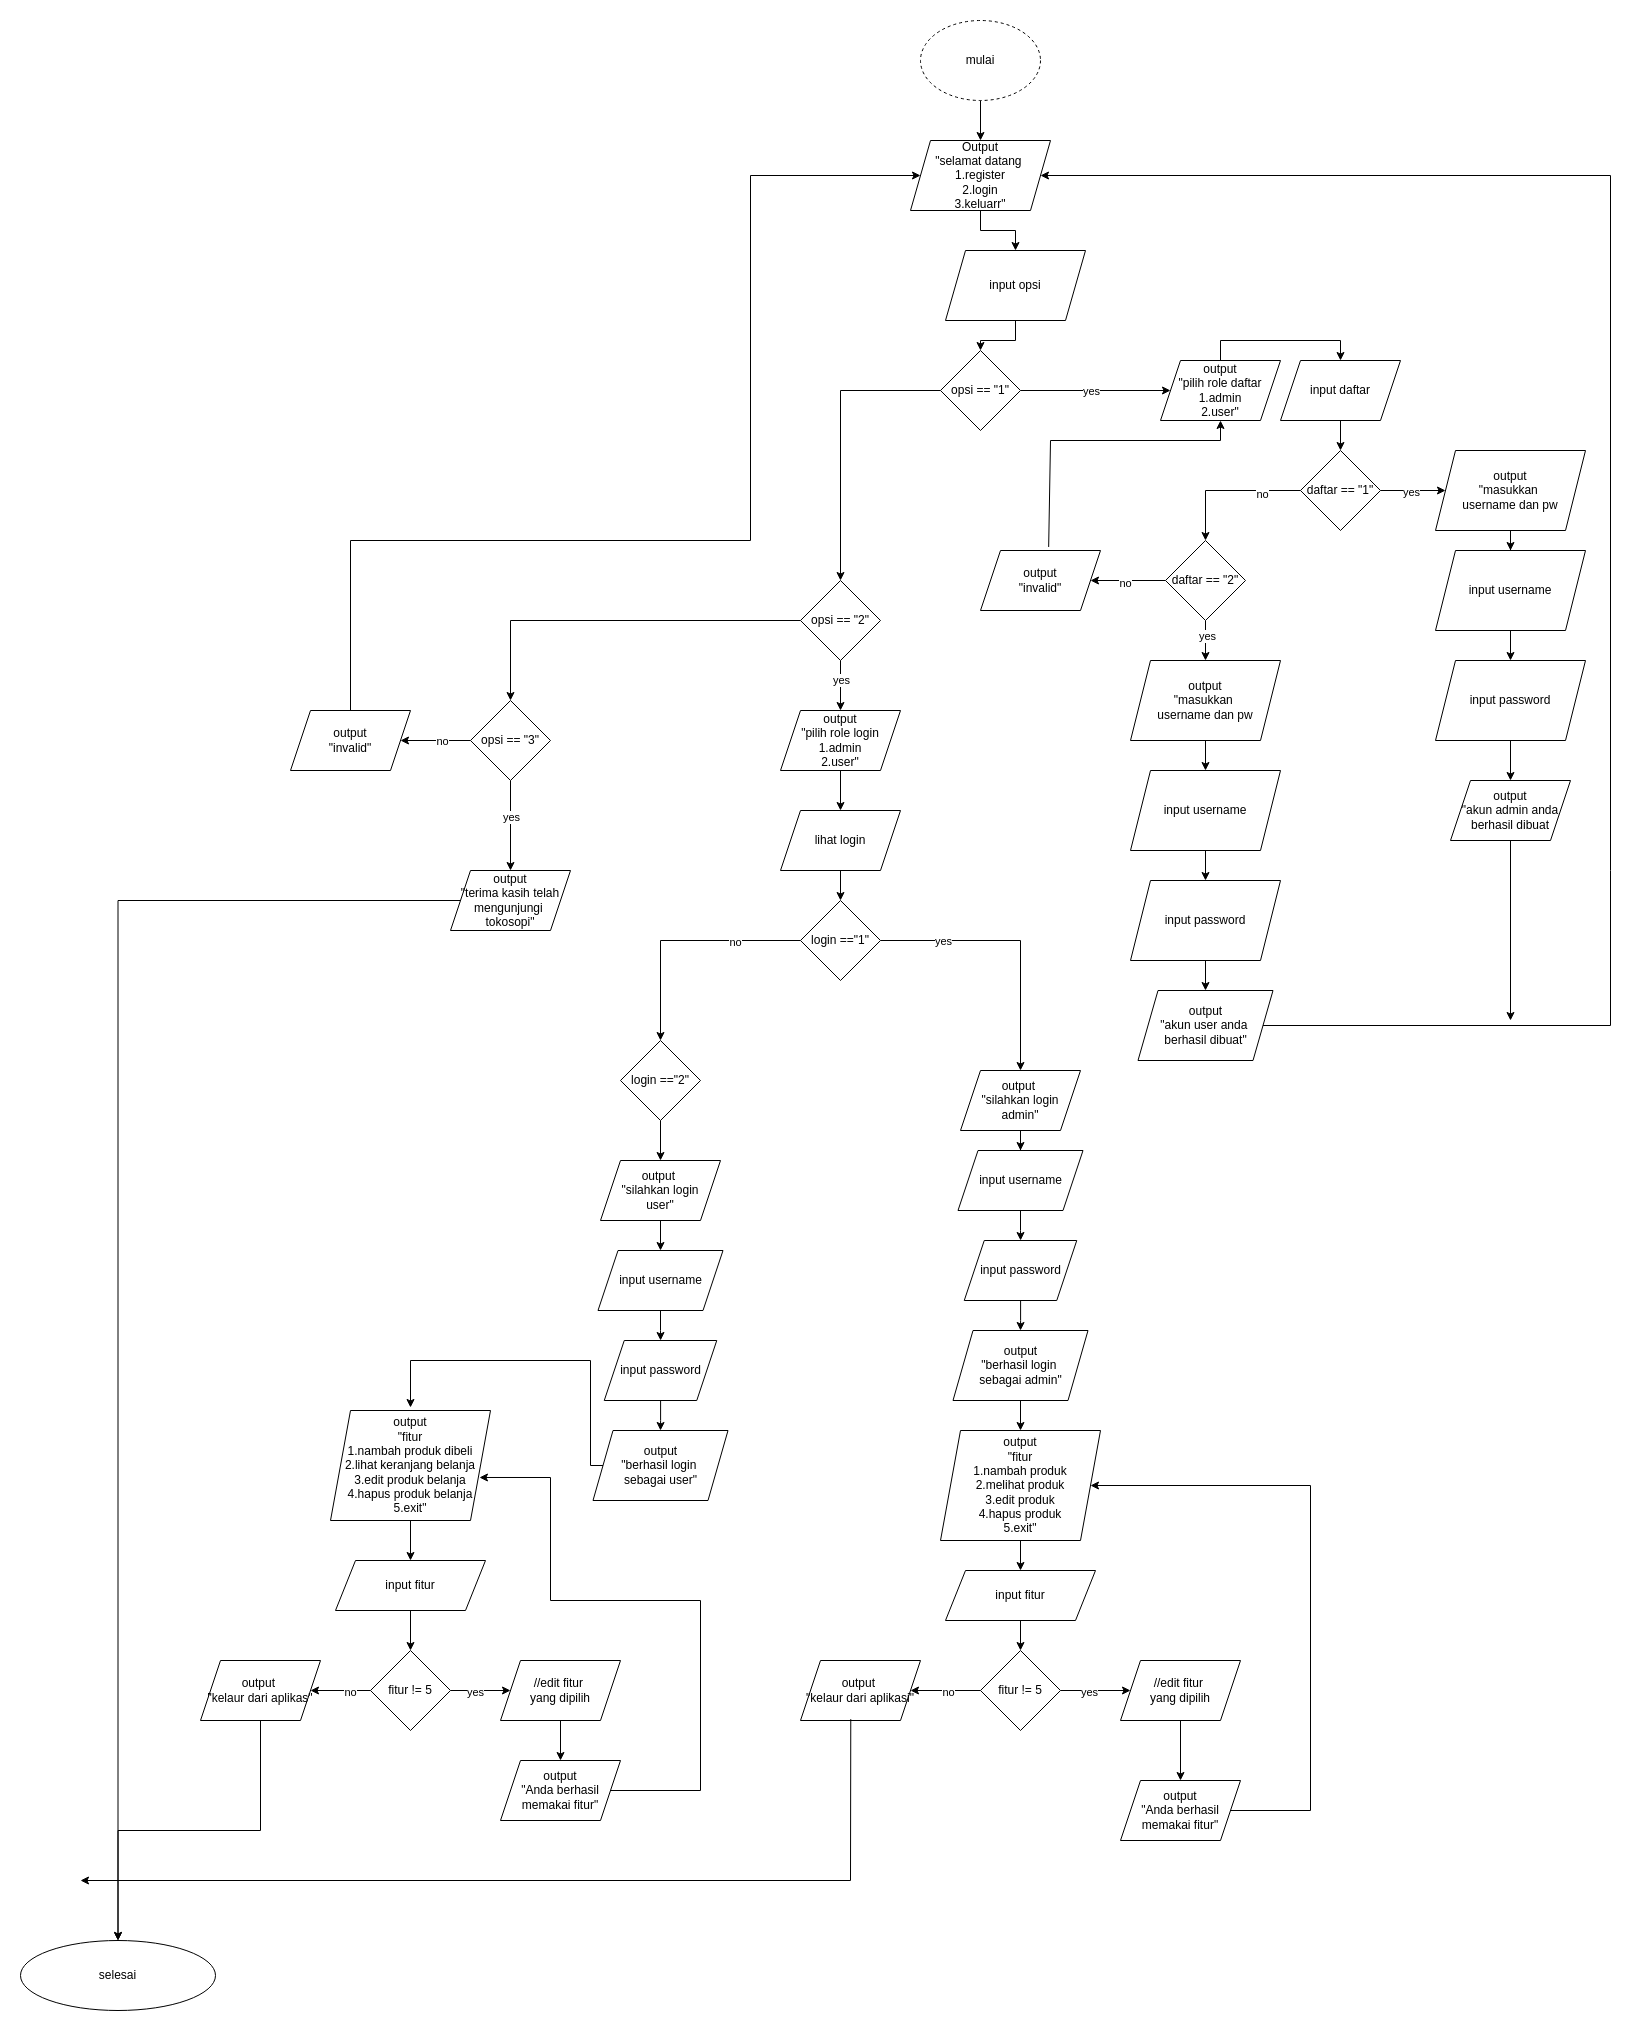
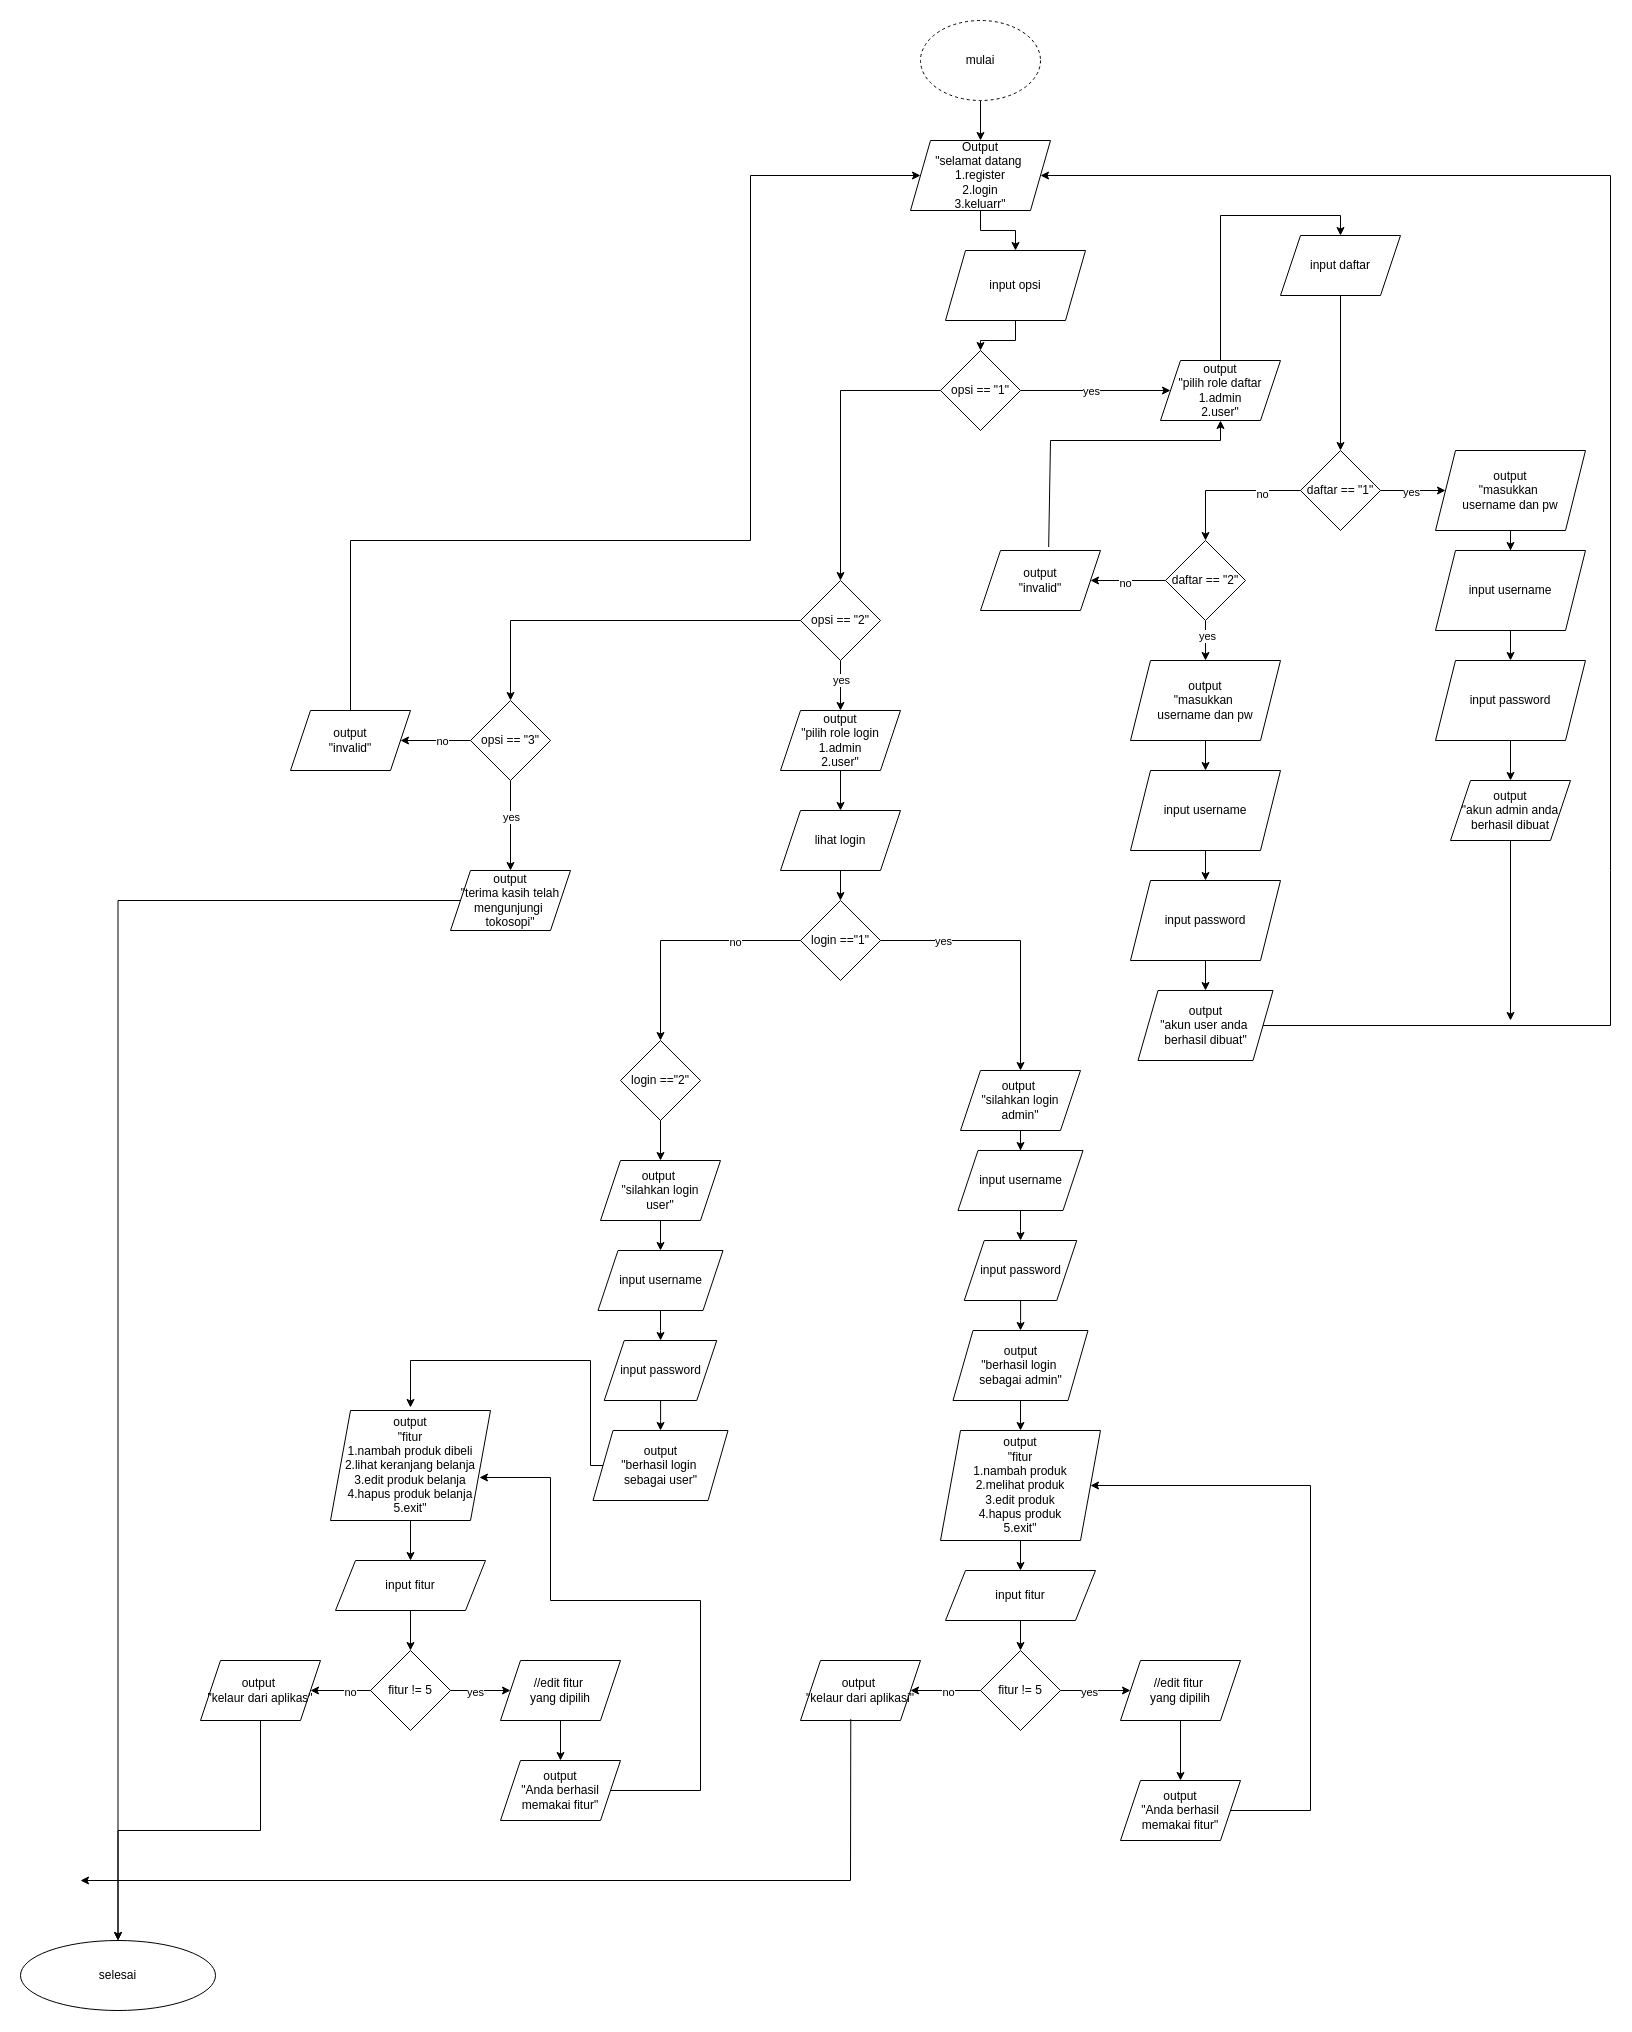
(1341, 391) -> (1341, 266)
